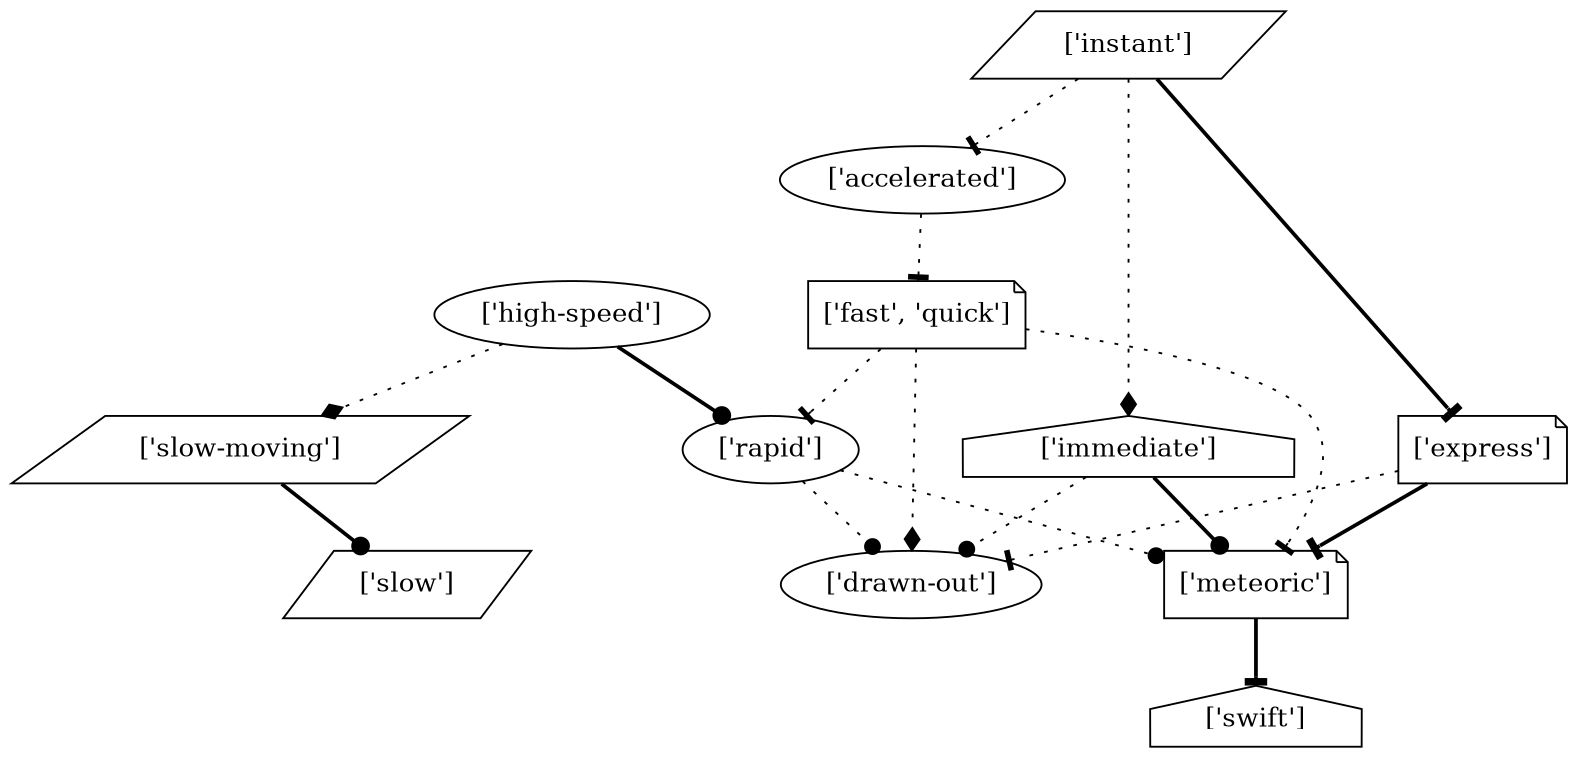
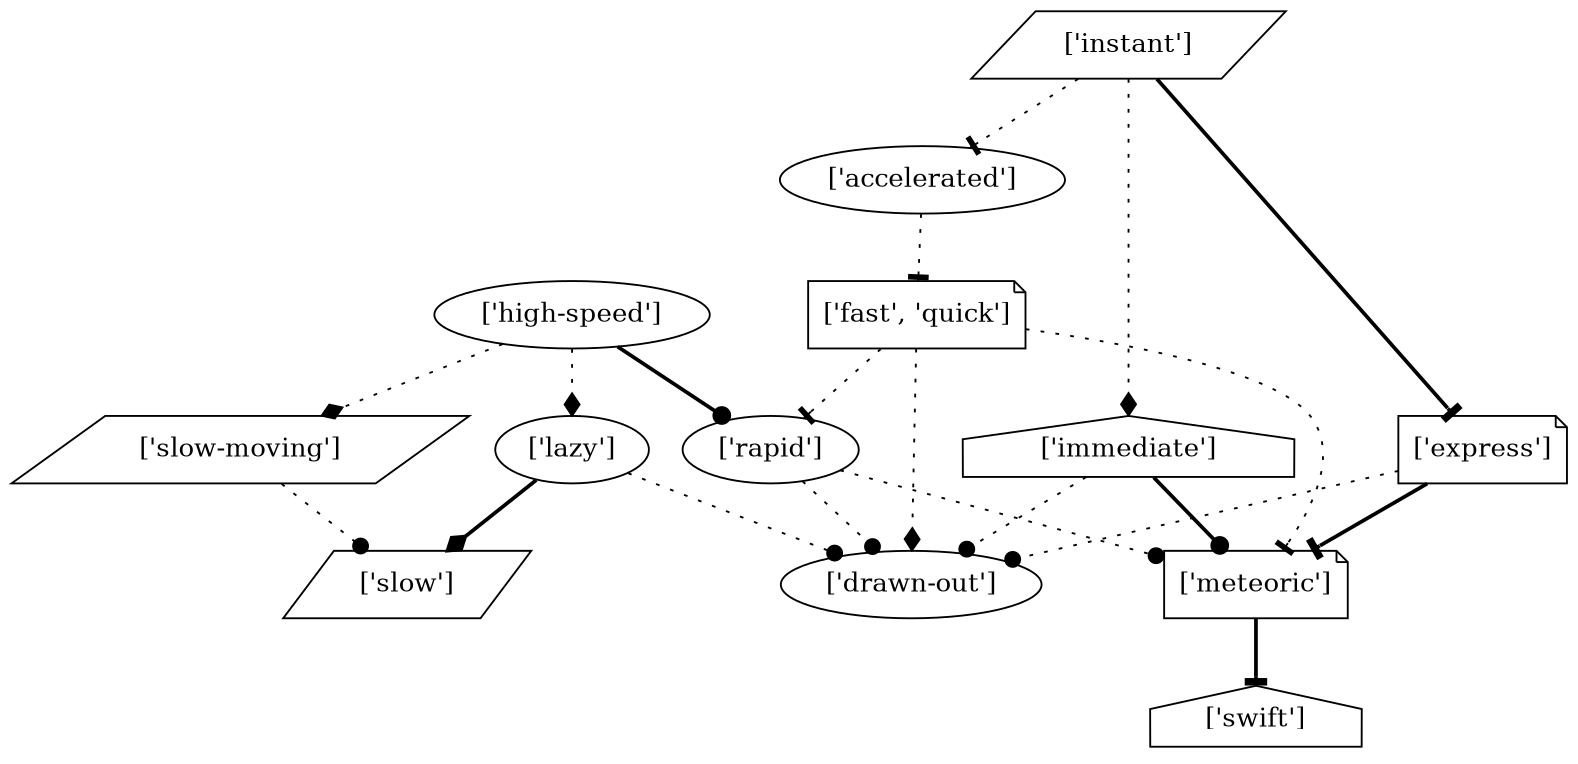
none -> (572, 450)
(318, 513) -> (318, 513)
(1209, 514) -> (1209, 514)
